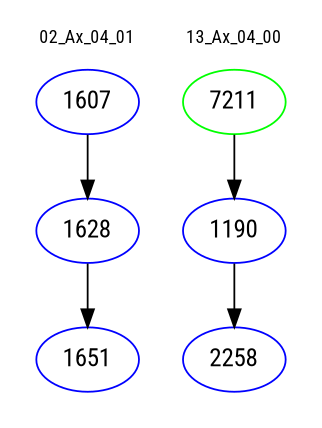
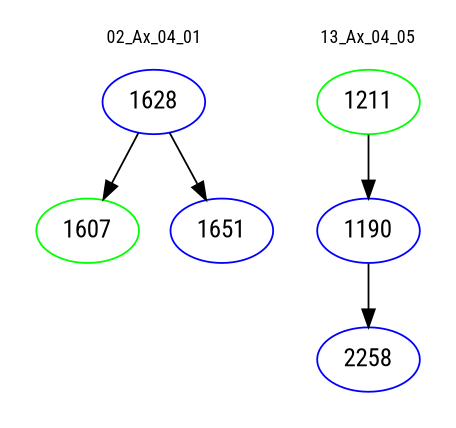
(234, 38) -> (369, 38)
(88, 102) -> (88, 231)
(234, 102) -> (369, 102)
(88, 158) -> (125, 158)
